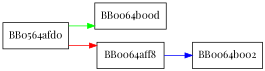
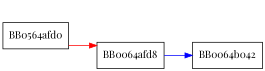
(131, 16) -> none
(131, 55) -> (131, 55)
(228, 55) -> (228, 55)
